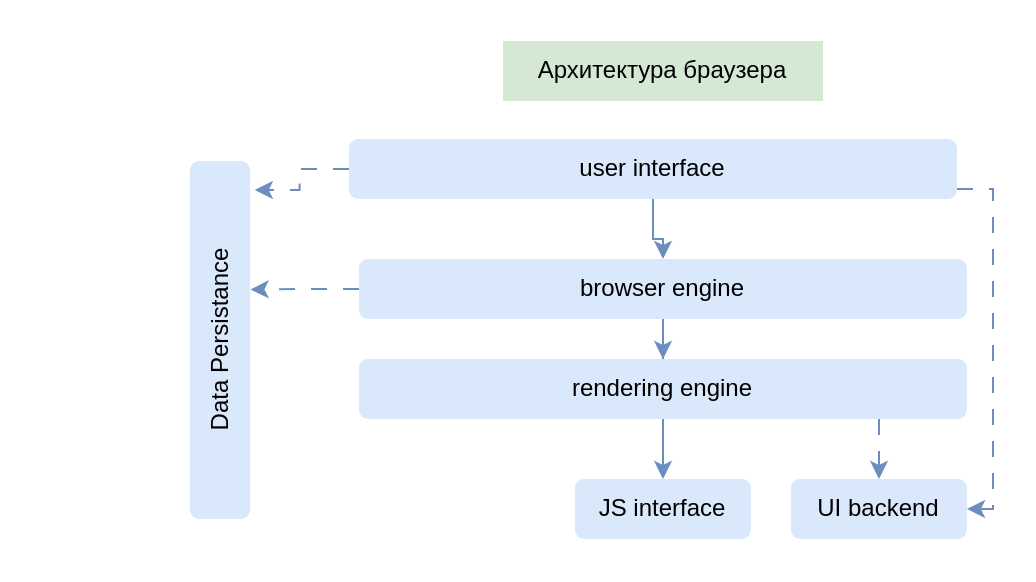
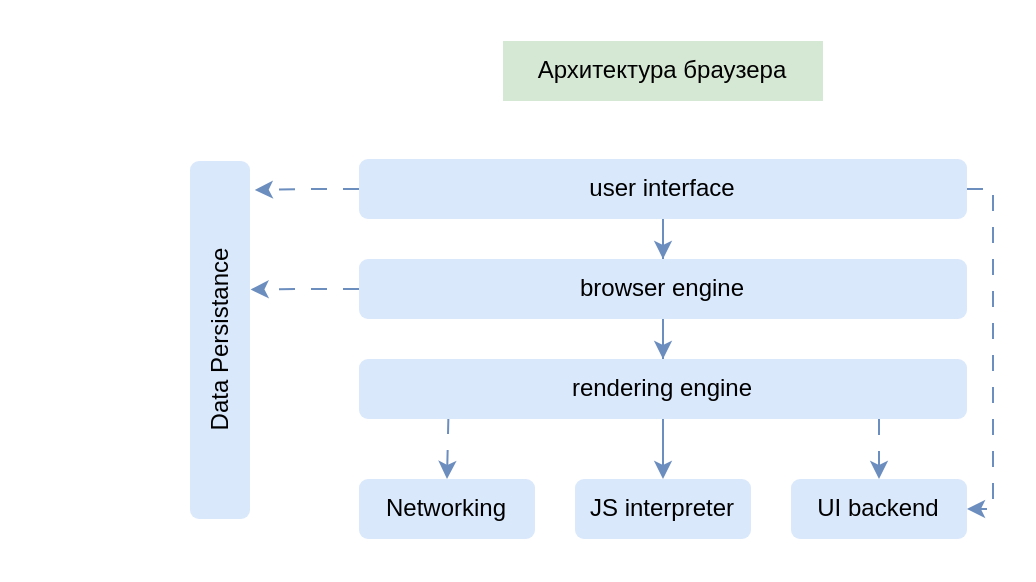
(653, 169) -> (663, 189)
none -> (447, 457)
none -> (447, 509)
(663, 509) -> (663, 509)
